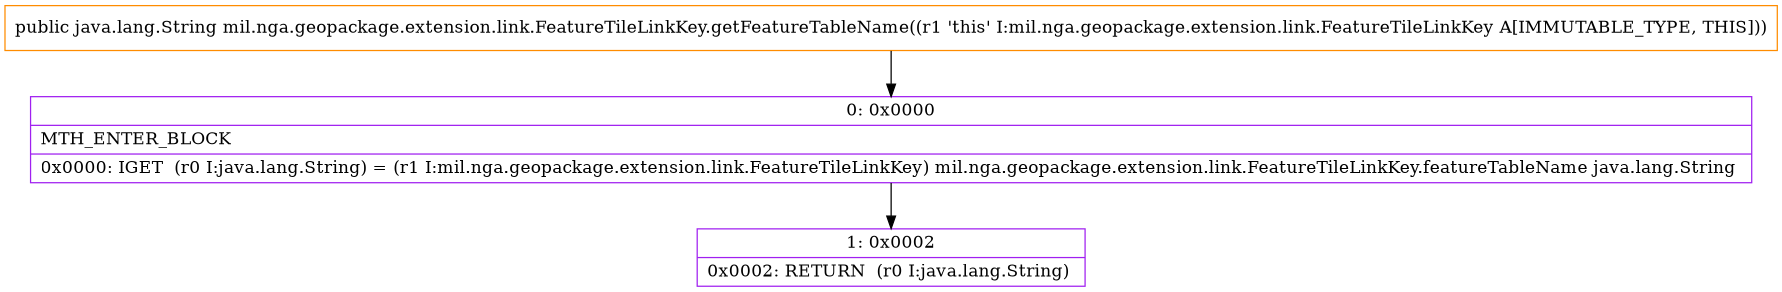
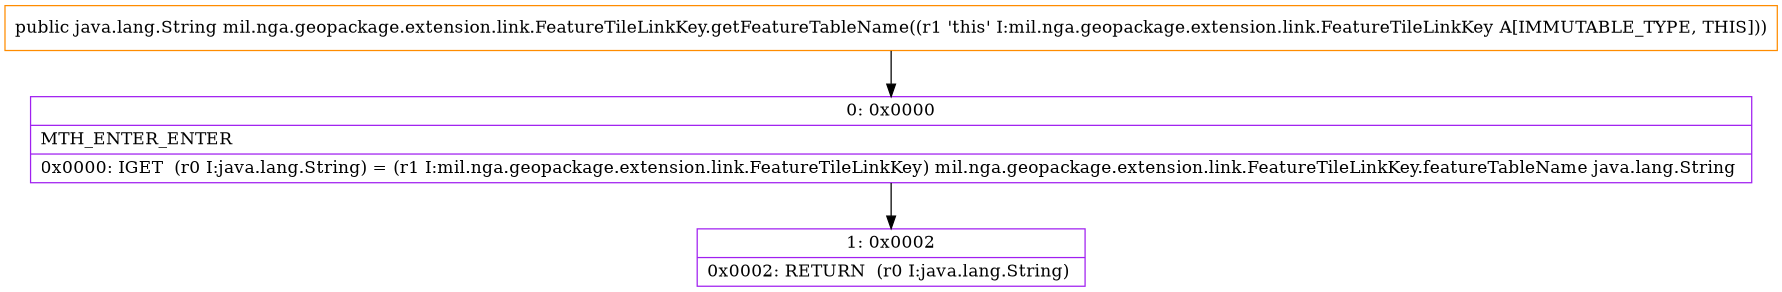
(137, 139) -> (137, 139)
